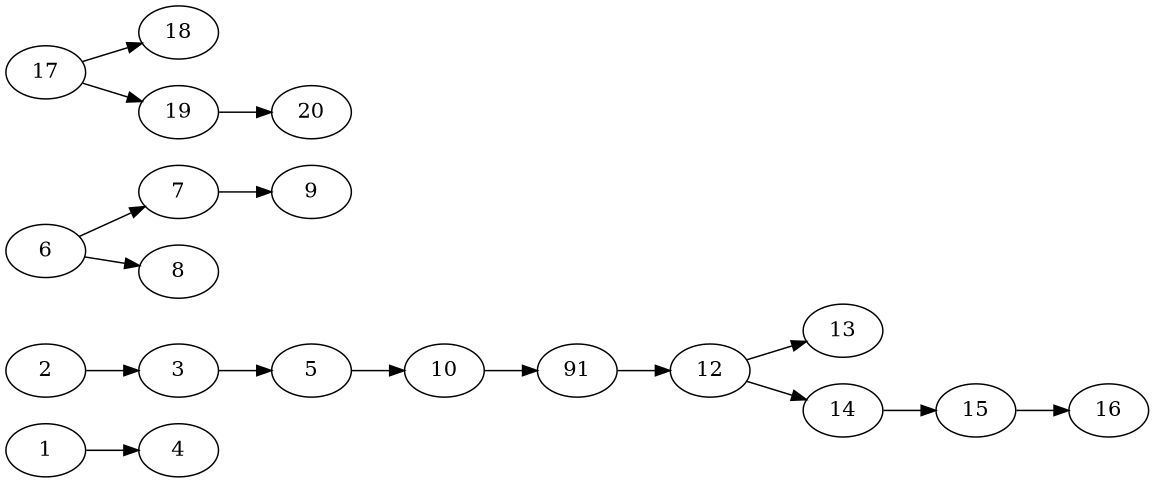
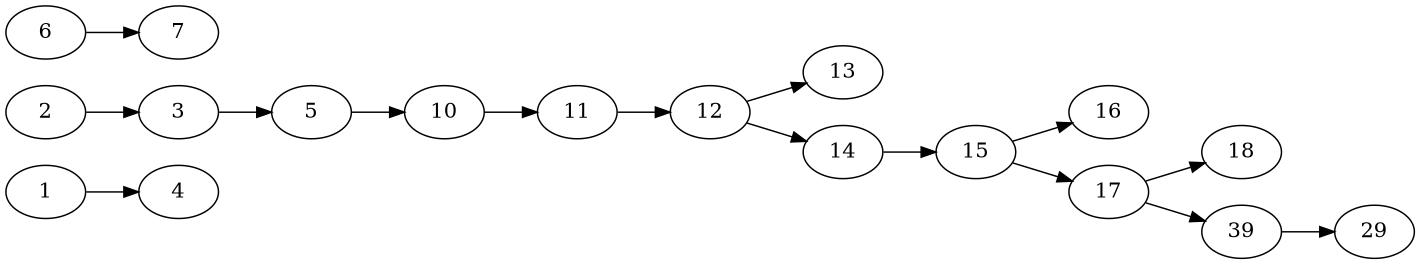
(179, 112) -> (1242, 232)
(312, 112) -> (1375, 232)
none -> (1035, 170)
(312, 192) -> none
(179, 272) -> none
(577, 371) -> (577, 112)
